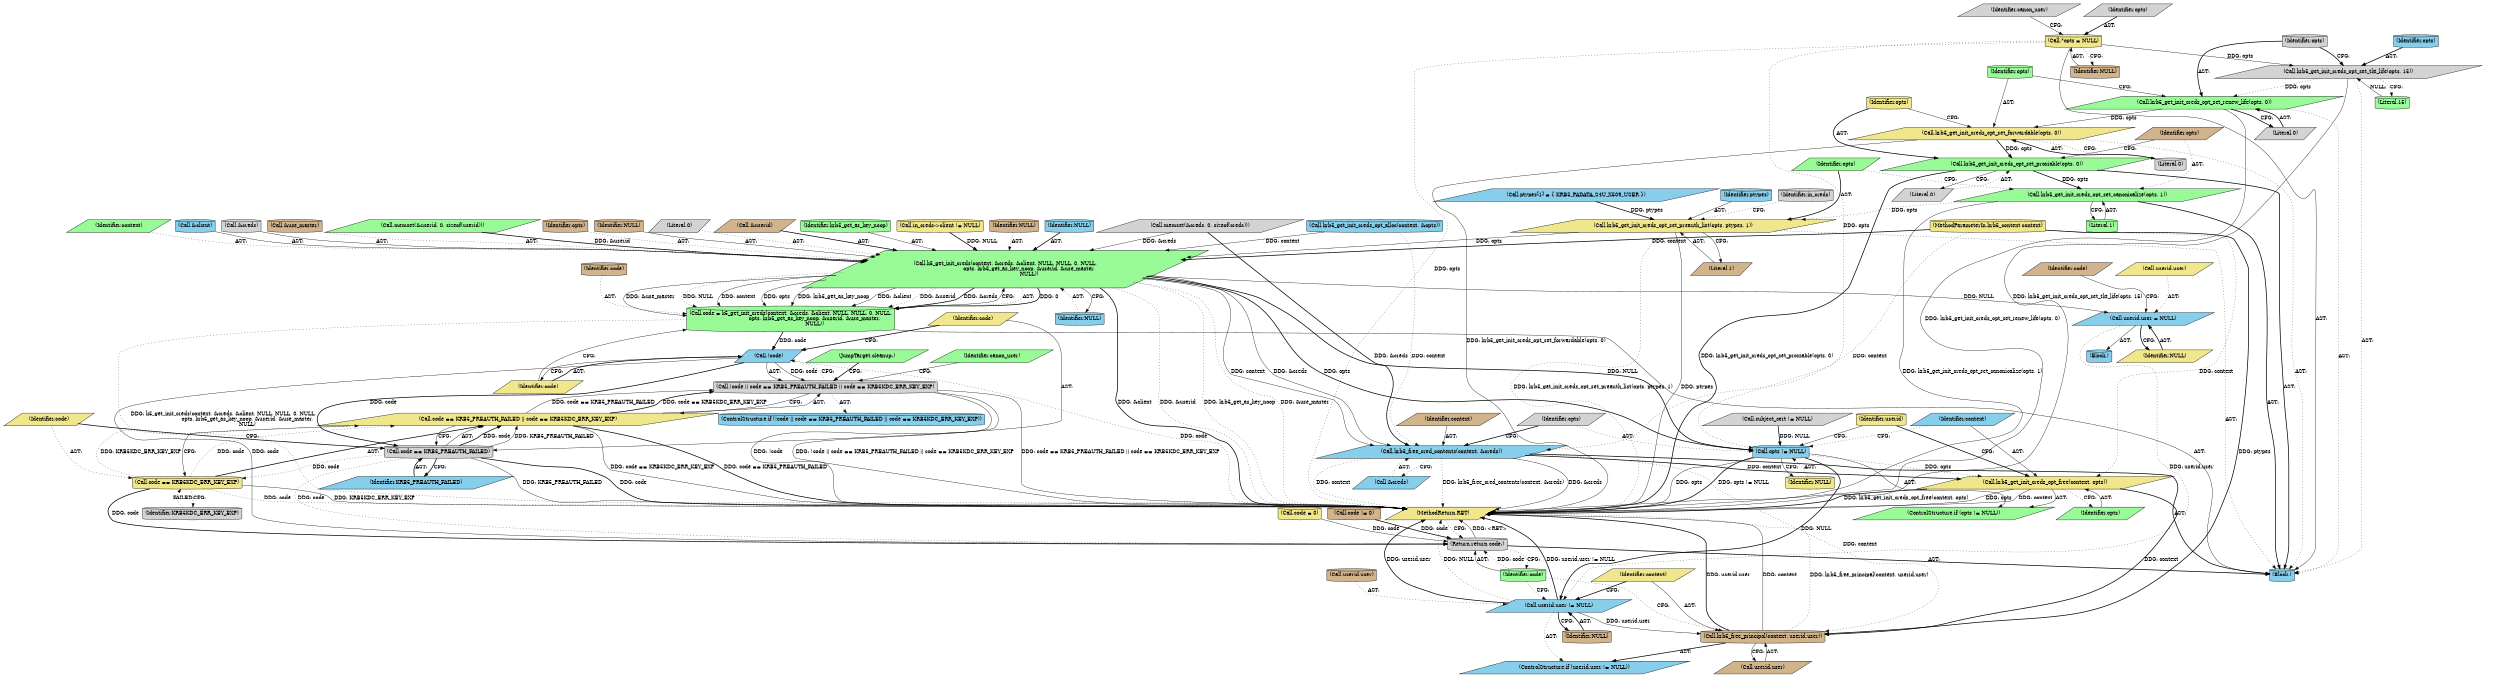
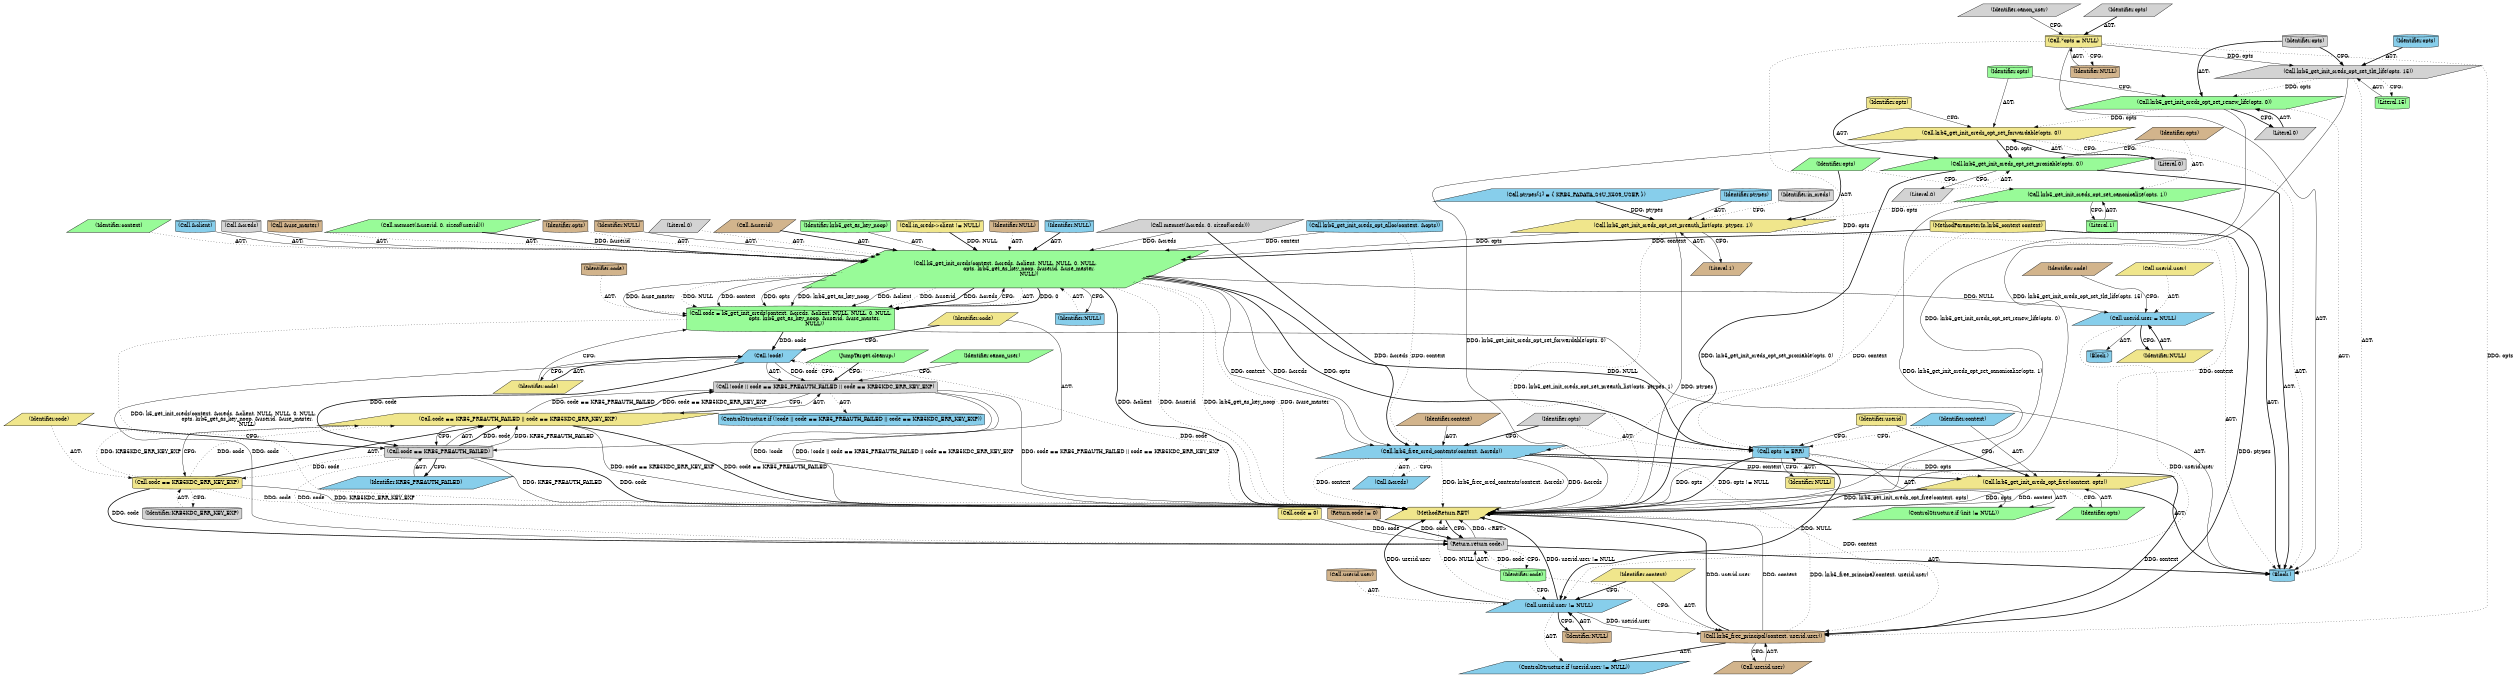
(1447, 65) -> (2487, 475)
(2379, 87) -> (2379, 87)
(2100, 118) -> (2100, 118)
(2055, 179) -> none
(1777, 419) -> none
(1781, 452) -> (1781, 452)
(414, 468) -> (414, 468)
(184, 498) -> (184, 498)
(1354, 514) -> (1354, 514)
(1954, 514) -> (1954, 514)
(1451, 529) -> (1451, 529)
